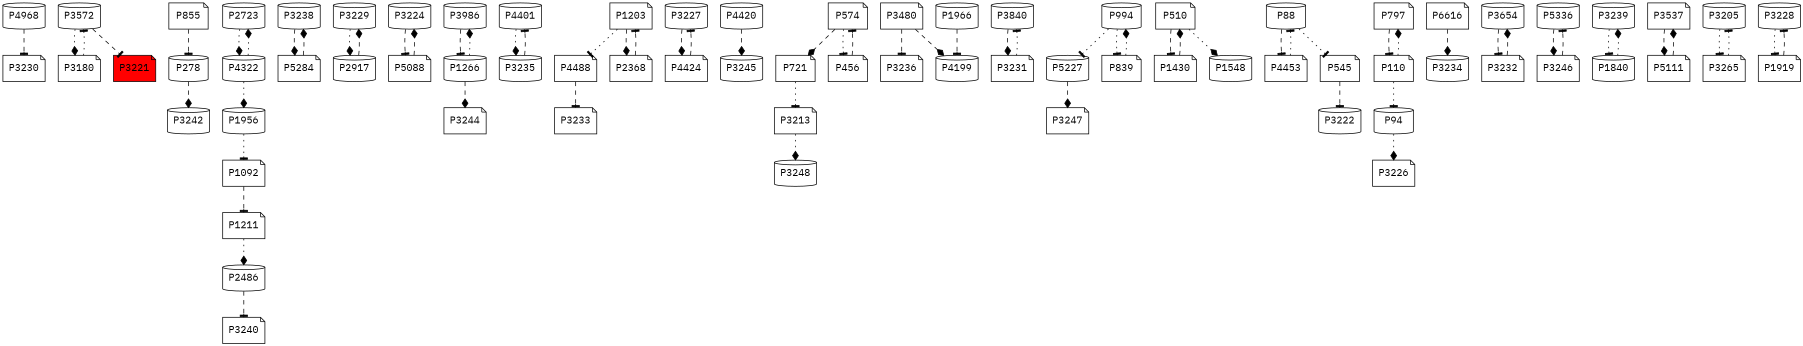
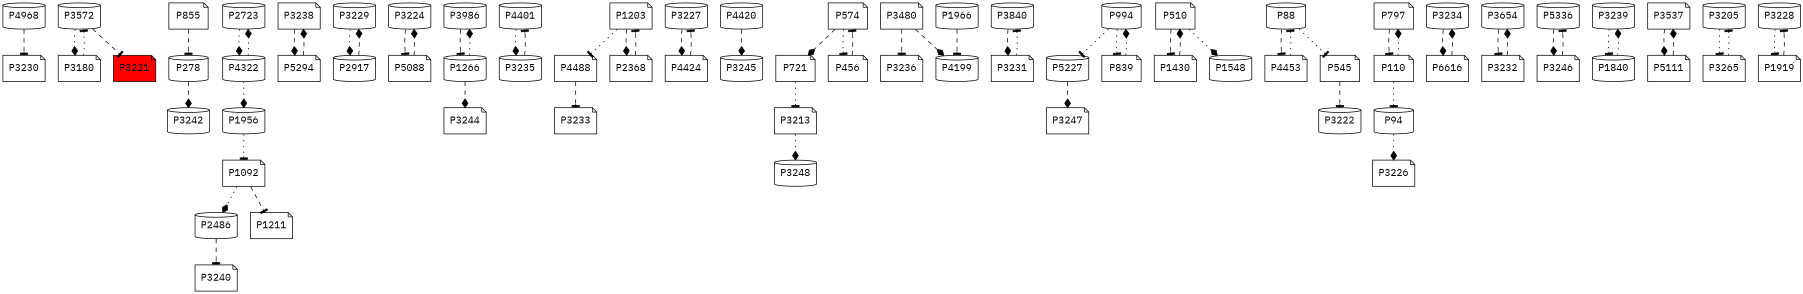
(299, 16) -> (299, 16)
none -> (1443, 38)
(299, 68) -> (299, 68)
(244, 248) -> (232, 196)
